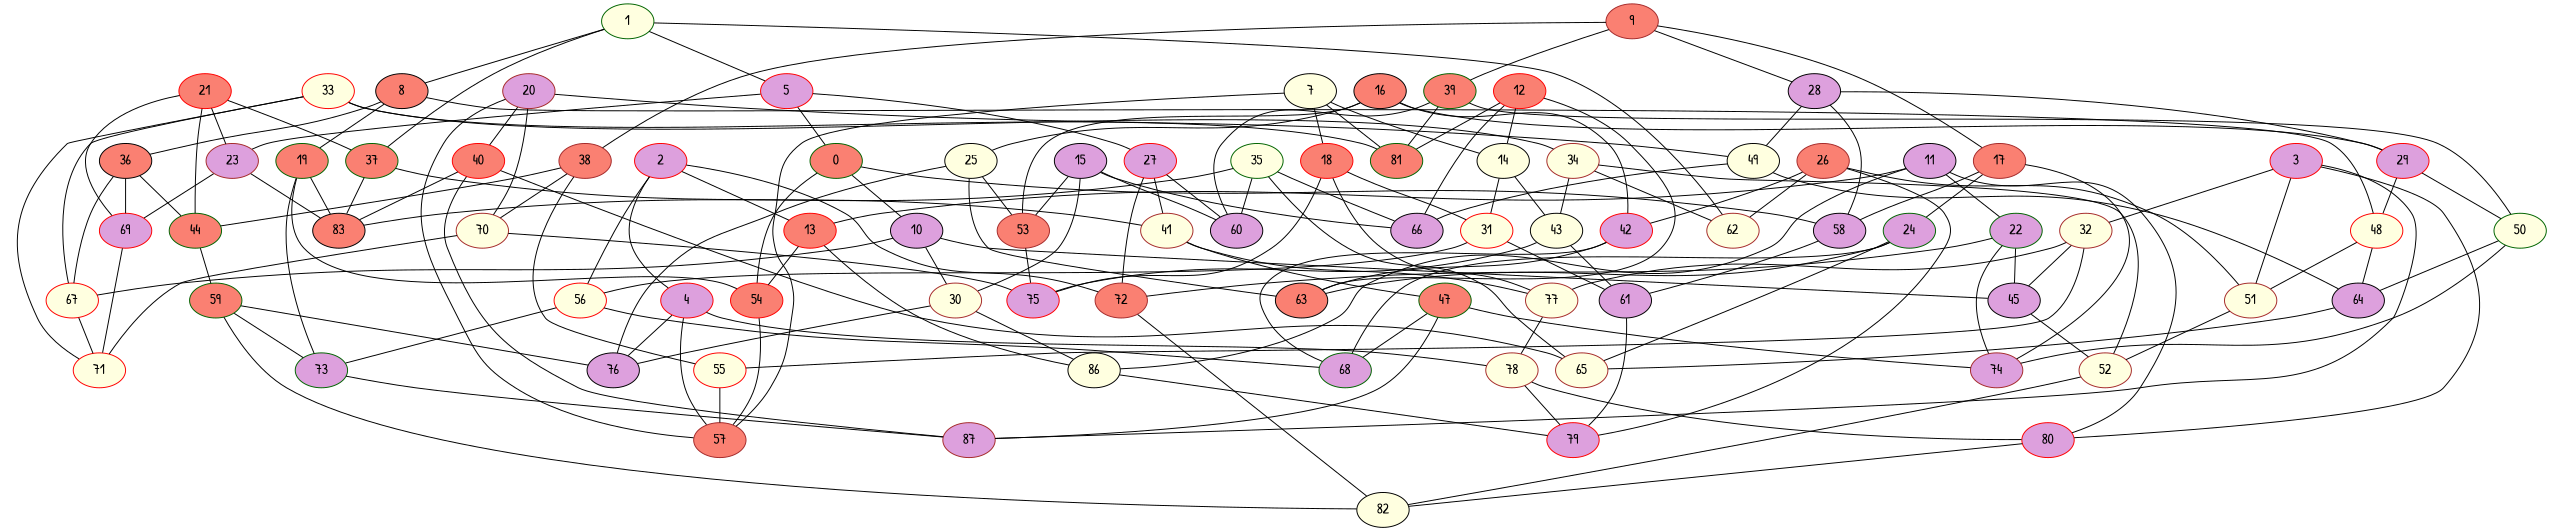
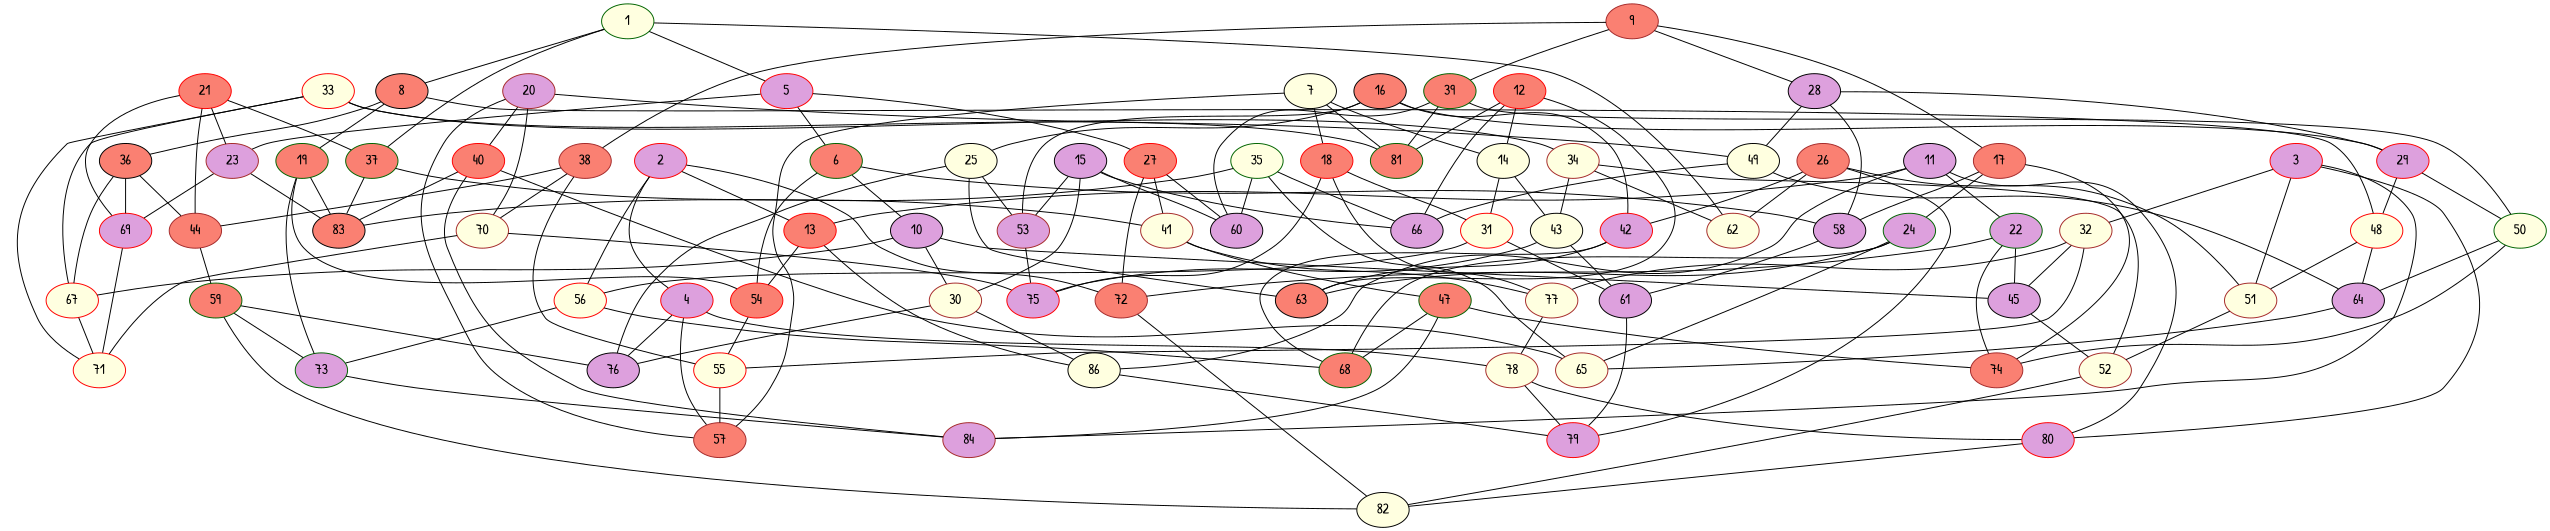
(836, 161) -> (836, 161)
(1150, 161) -> (1150, 161)
(195, 231) -> (195, 231)
(1023, 231) -> (1023, 231)
(1345, 370) -> (1345, 370)
(1997, 370) -> (1997, 370)
(758, 375) -> (738, 335)
(969, 440) -> (969, 440)
